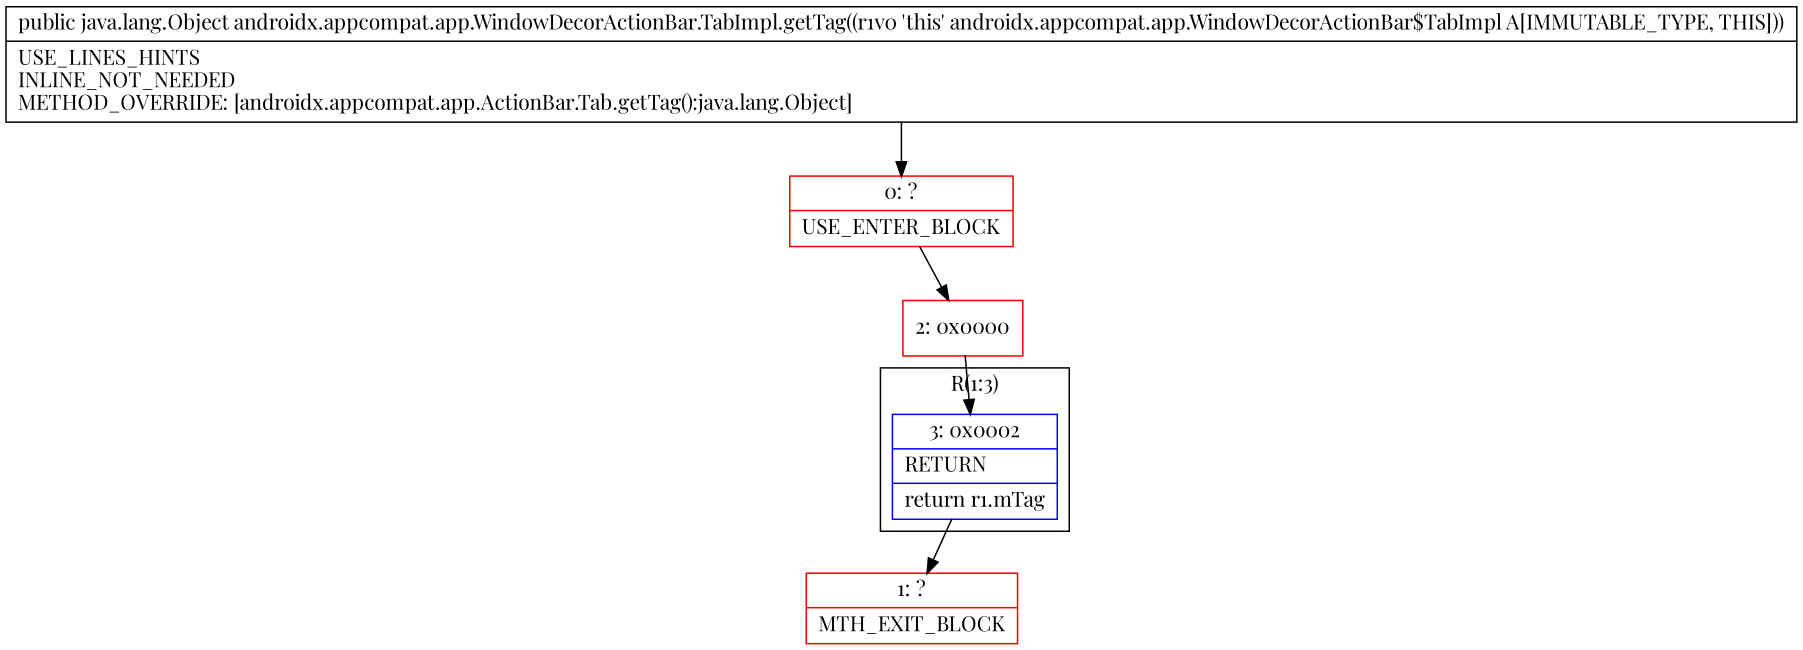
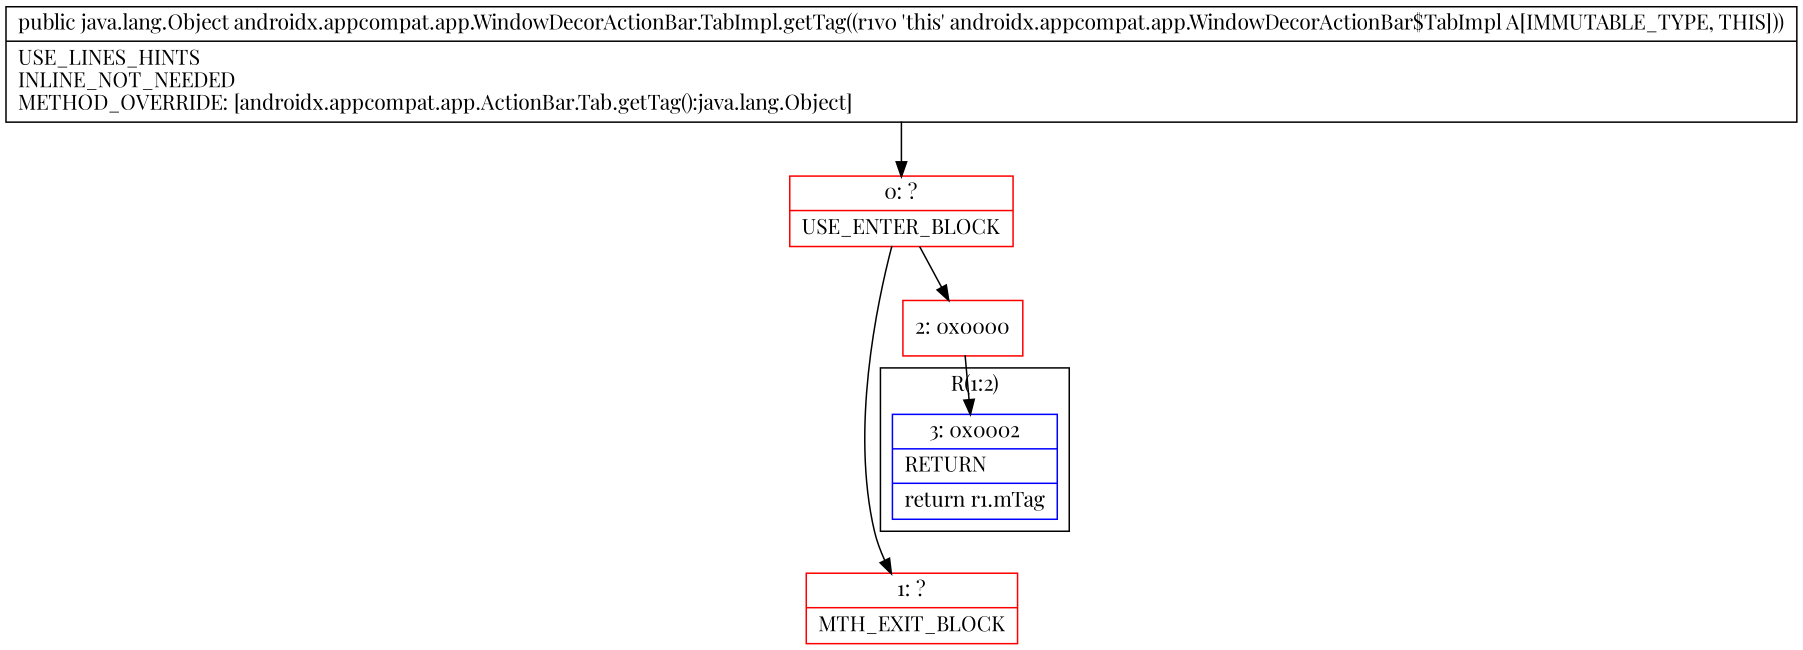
(975, 385) -> (975, 385)
(942, 540) -> (866, 403)
